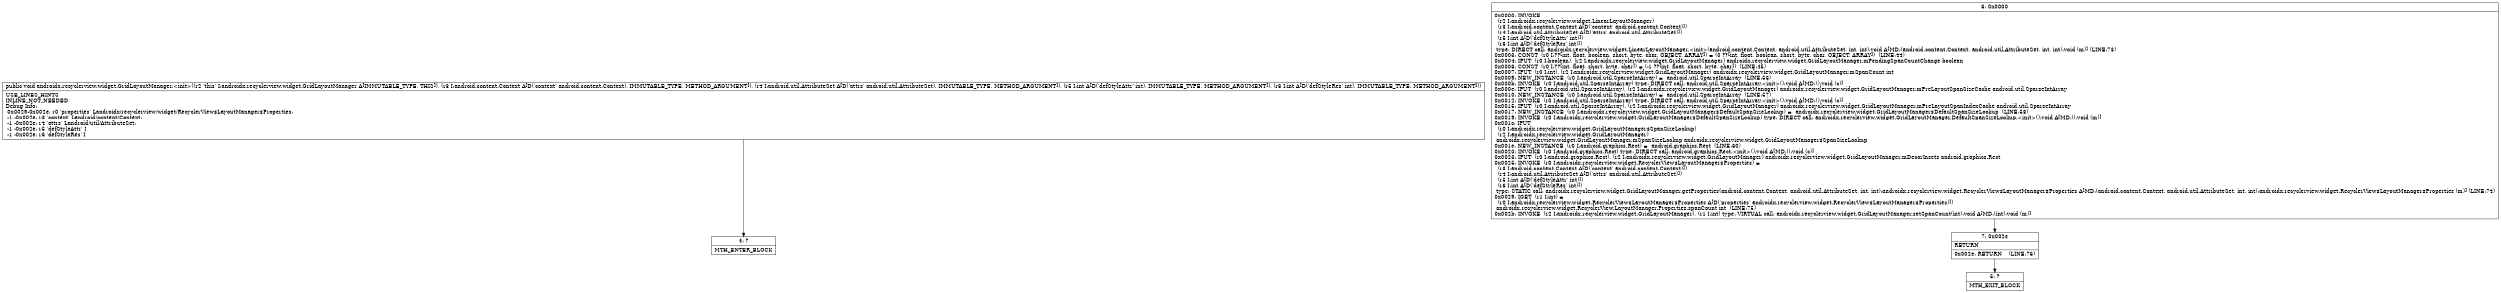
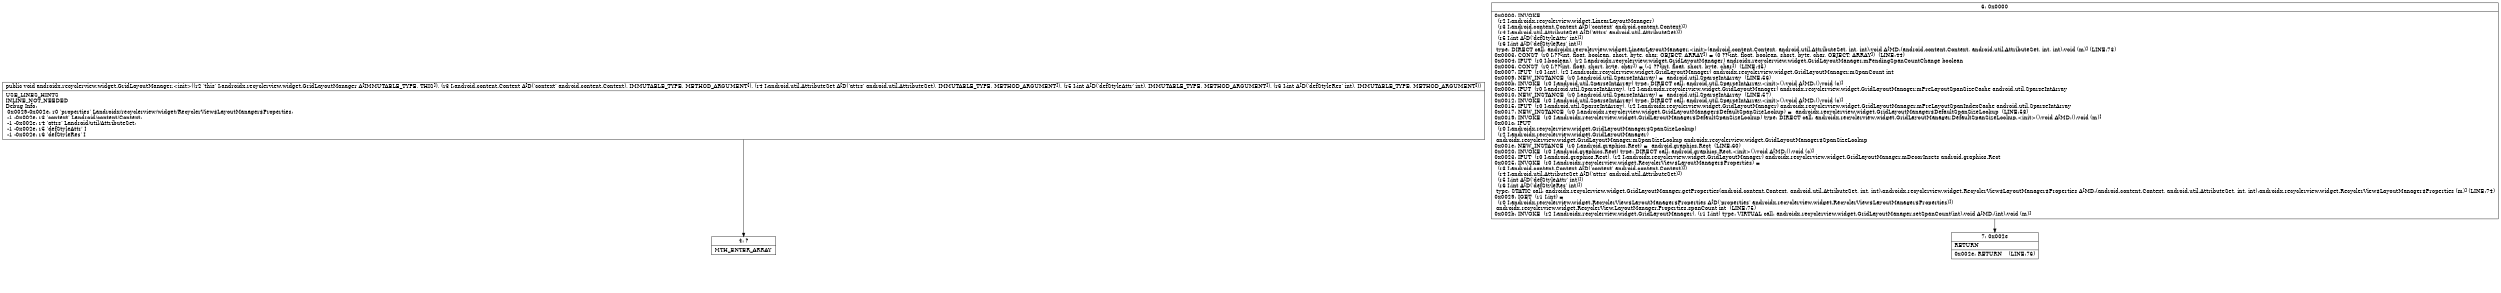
(744, 250) -> (743, 250)
(1995, 281) -> none
